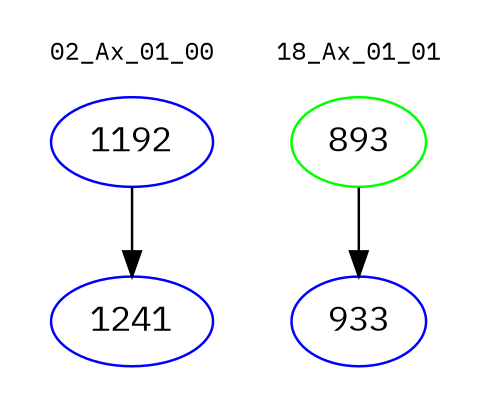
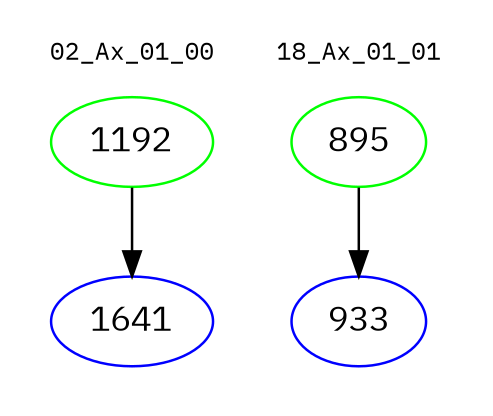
(132, 142) -> (132, 142)
(359, 142) -> (359, 142)
(132, 321) -> (132, 321)
